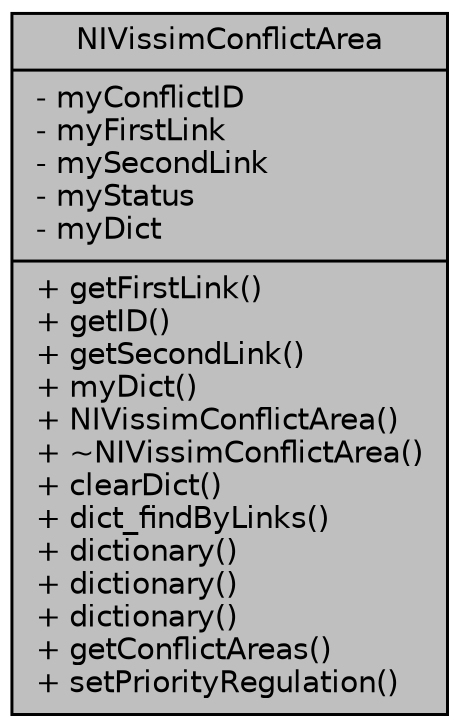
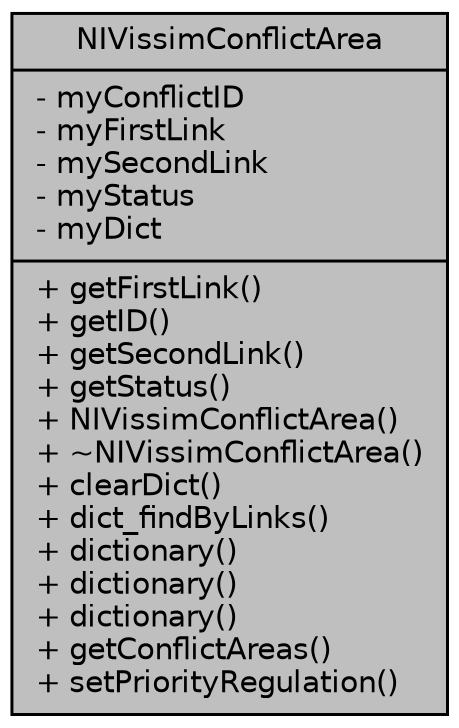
(118, 388) -> (134, 388)
